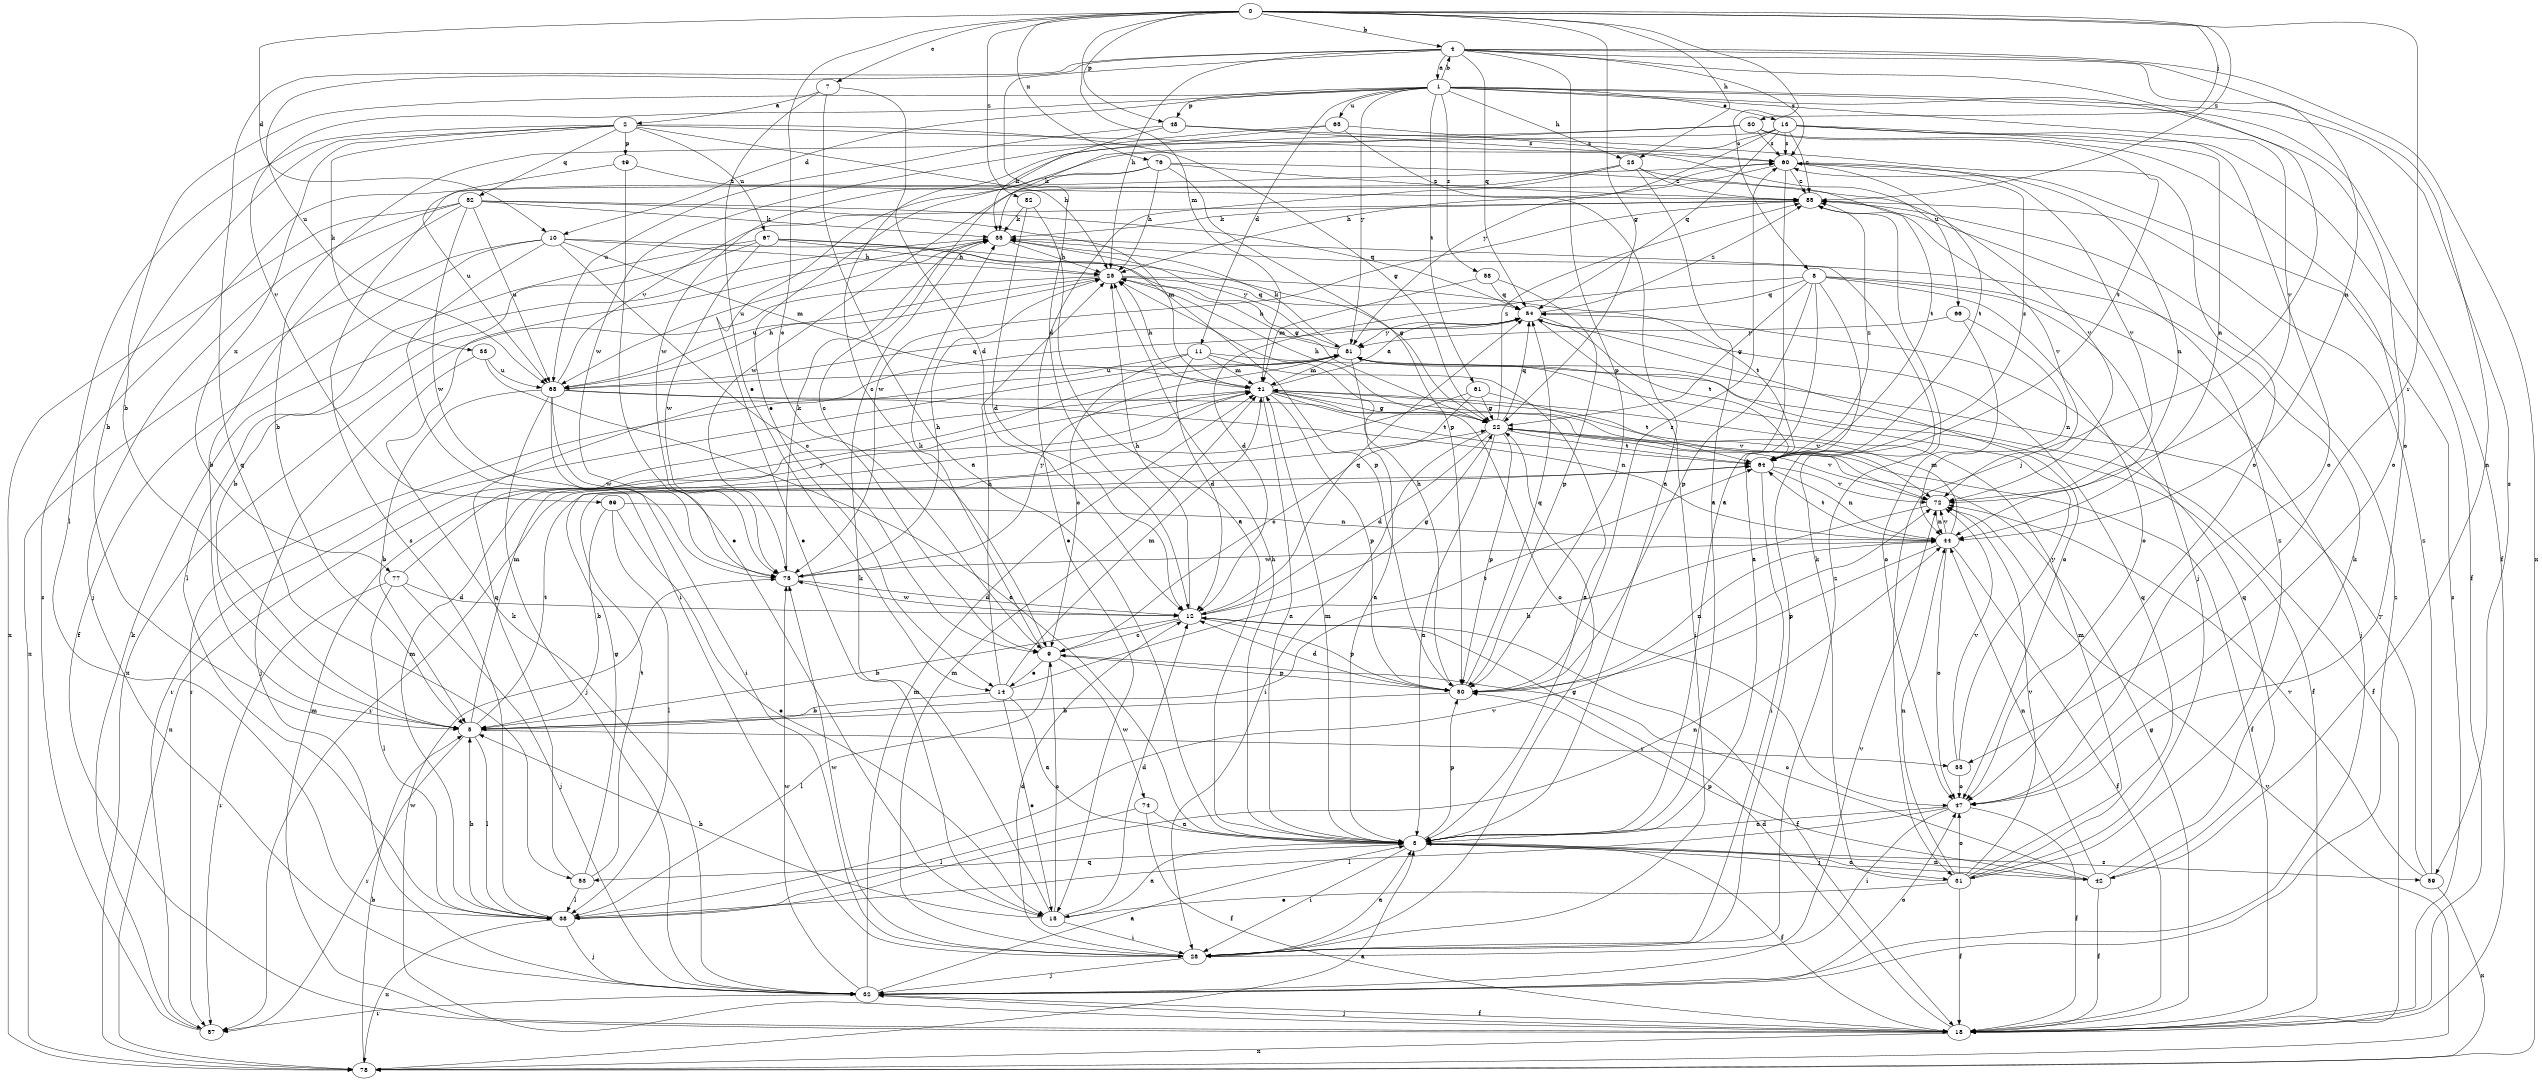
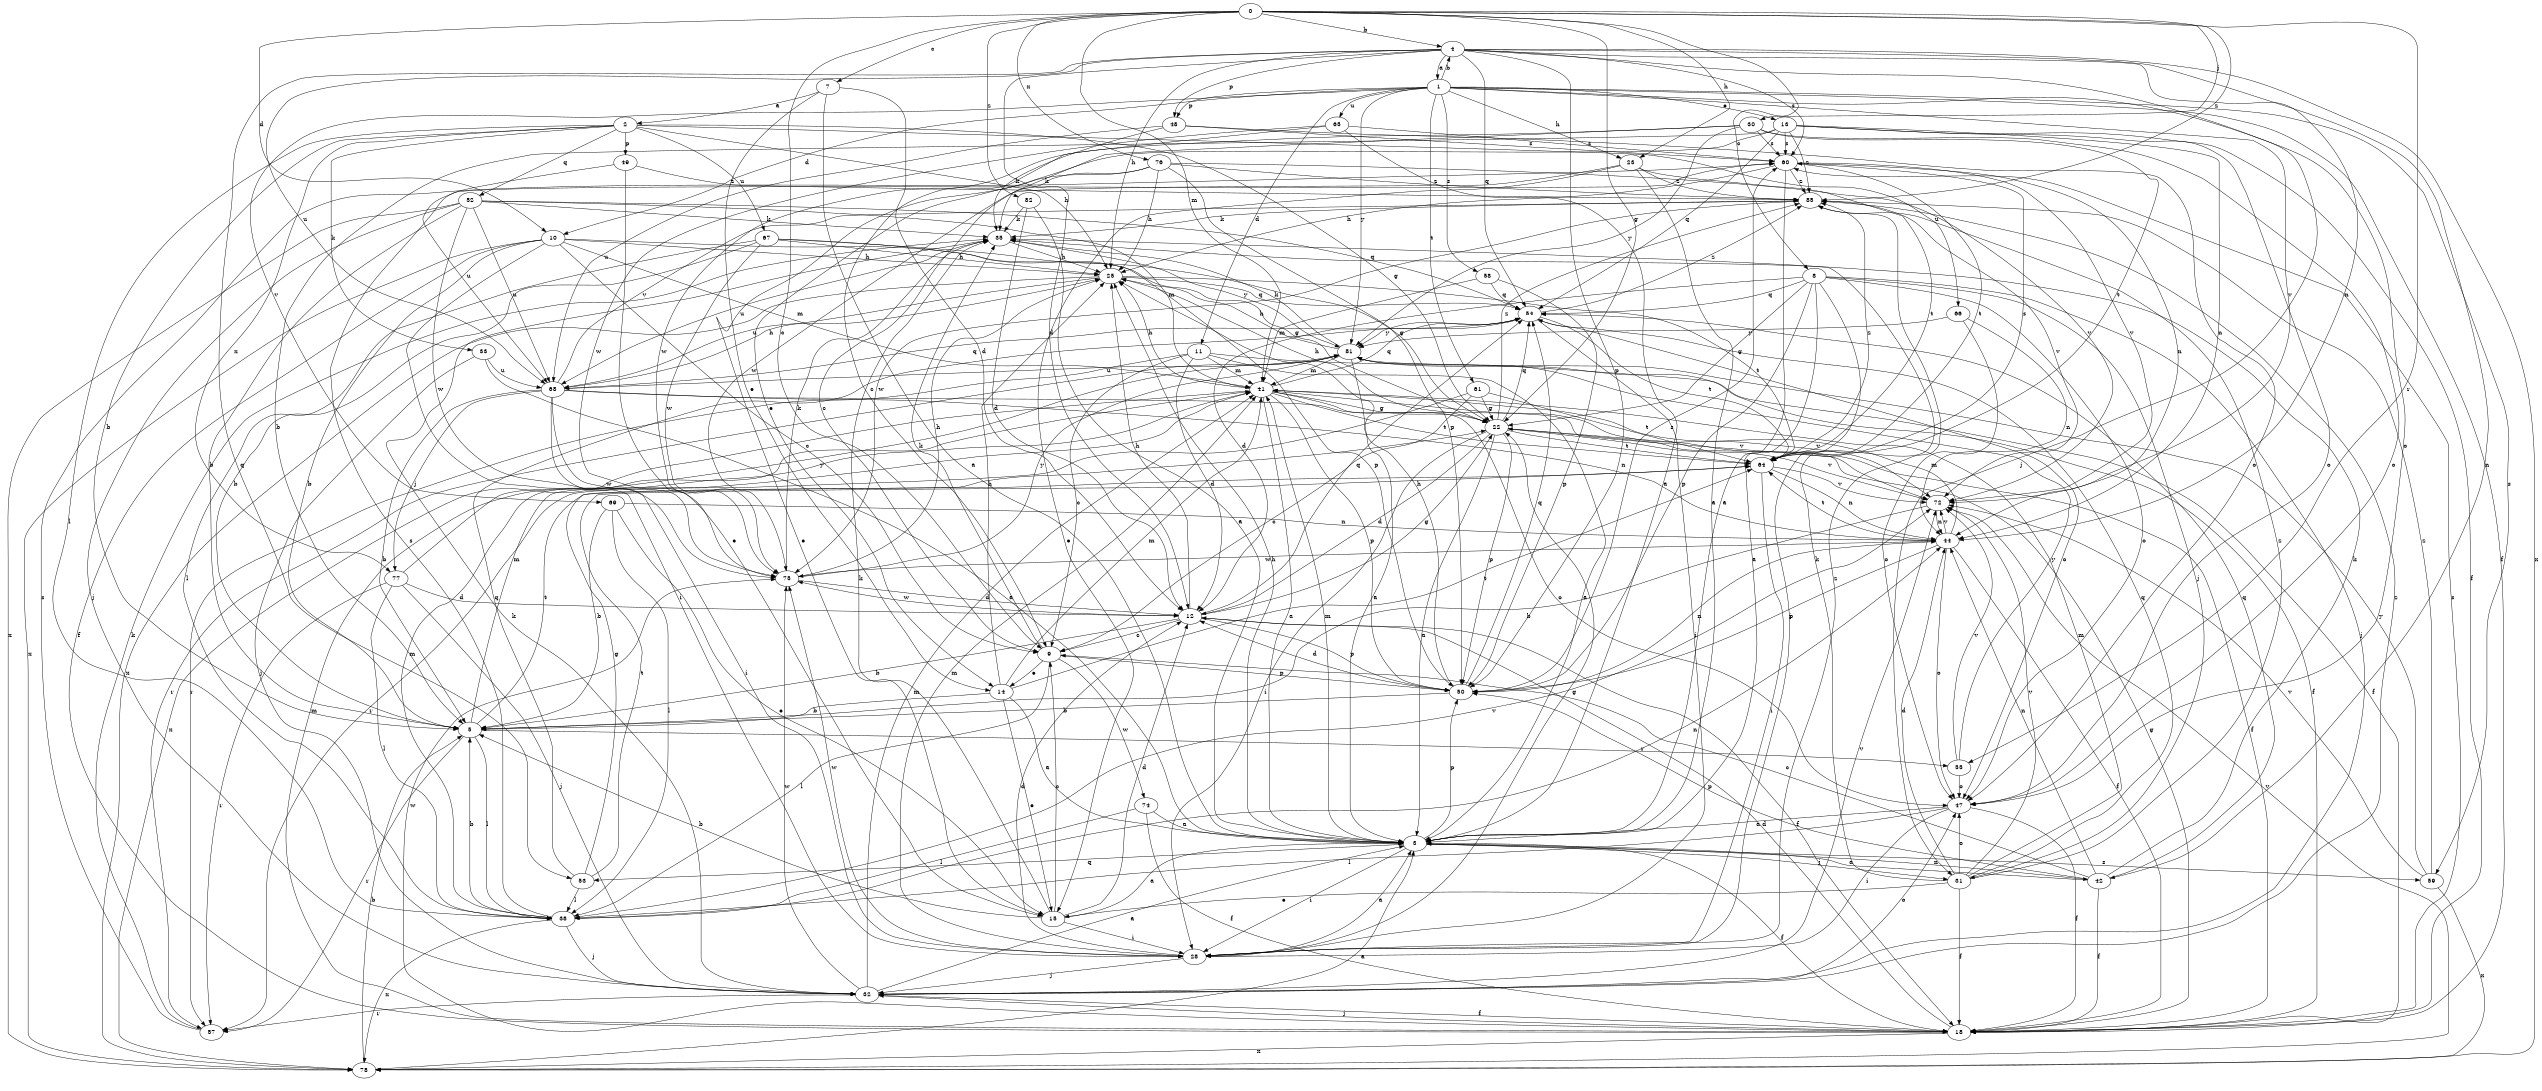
(1110, 44) -> (1302, 65)
(441, 104) -> (311, 471)
(1537, 208) -> (1562, 248)
(1389, 352) -> (1389, 352)
(1904, 711) -> (1904, 711)
(624, 756) -> (434, 447)
